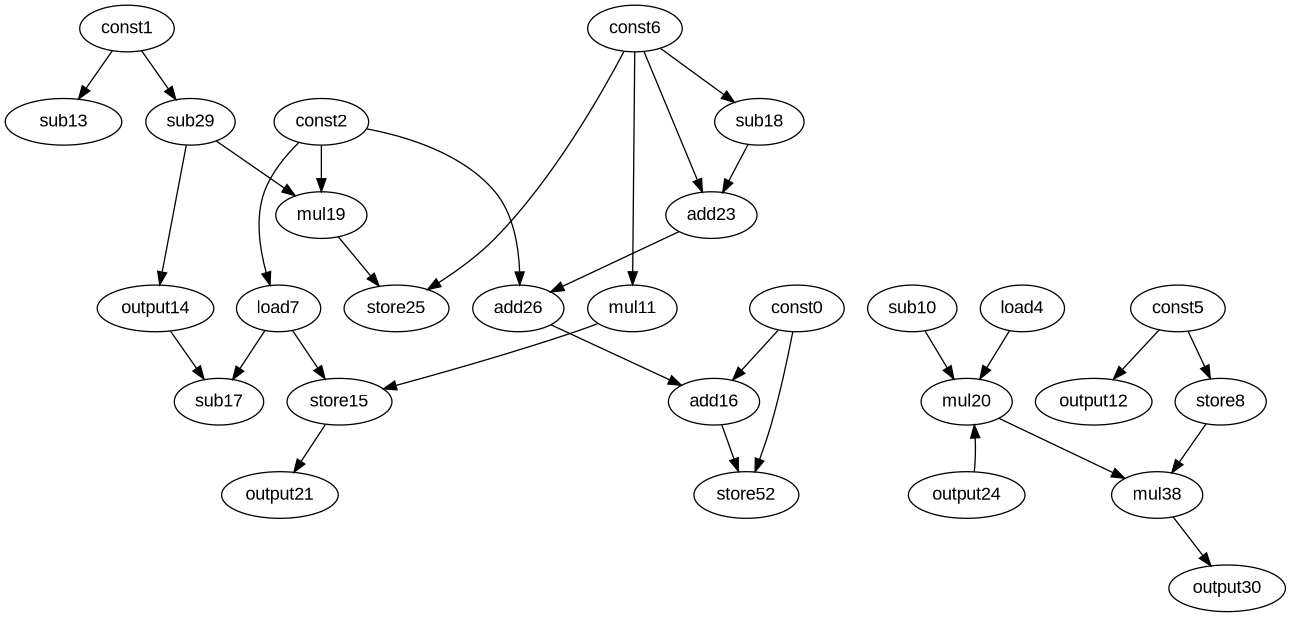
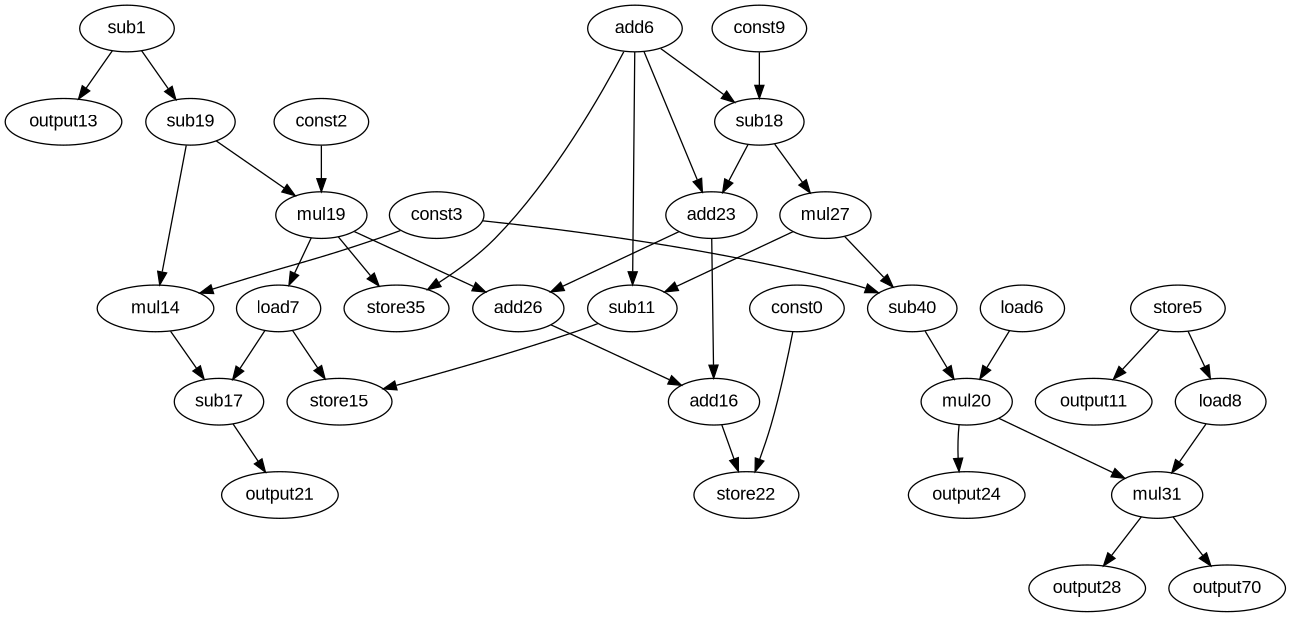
(127, 29) -> (127, 29)
(635, 29) -> (635, 29)
none -> (759, 29)
(63, 122) -> (63, 122)
(190, 122) -> (190, 122)
(473, 171) -> (414, 259)
(261, 202) -> (304, 254)
none -> (437, 215)
none -> (825, 215)
(156, 308) -> (156, 308)
(397, 308) -> (397, 308)
(632, 308) -> (632, 308)
(912, 308) -> (912, 308)
(1022, 308) -> (1022, 308)
(1178, 308) -> (1178, 308)
(760, 350) -> (713, 302)
(1094, 402) -> (1094, 402)
(1221, 402) -> (1221, 402)
(313, 443) -> (246, 443)
(975, 455) -> (958, 442)
(746, 495) -> (746, 495)
(1157, 495) -> (1157, 495)
none -> (1087, 588)
(1227, 588) -> (1227, 588)
